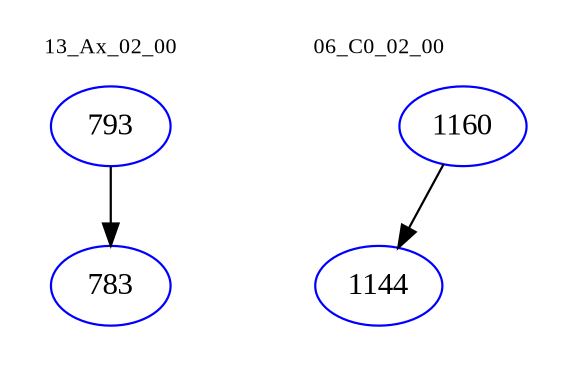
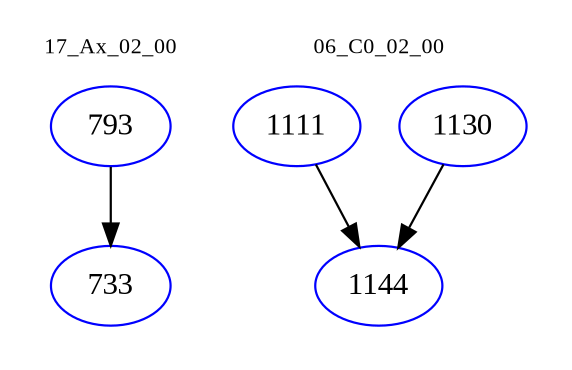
(112, 48) -> (112, 48)
none -> (297, 126)
(463, 126) -> (463, 126)
(111, 286) -> (111, 286)
